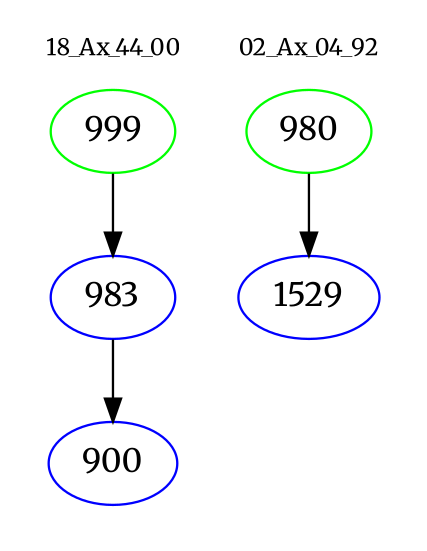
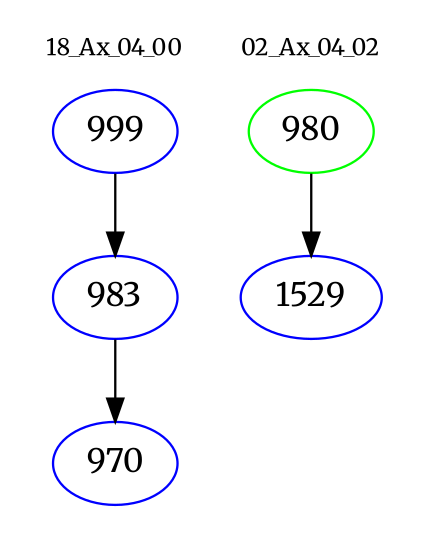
(114, 50) -> (115, 50)
(309, 50) -> (311, 50)
(113, 131) -> (115, 131)
(113, 463) -> (115, 463)
